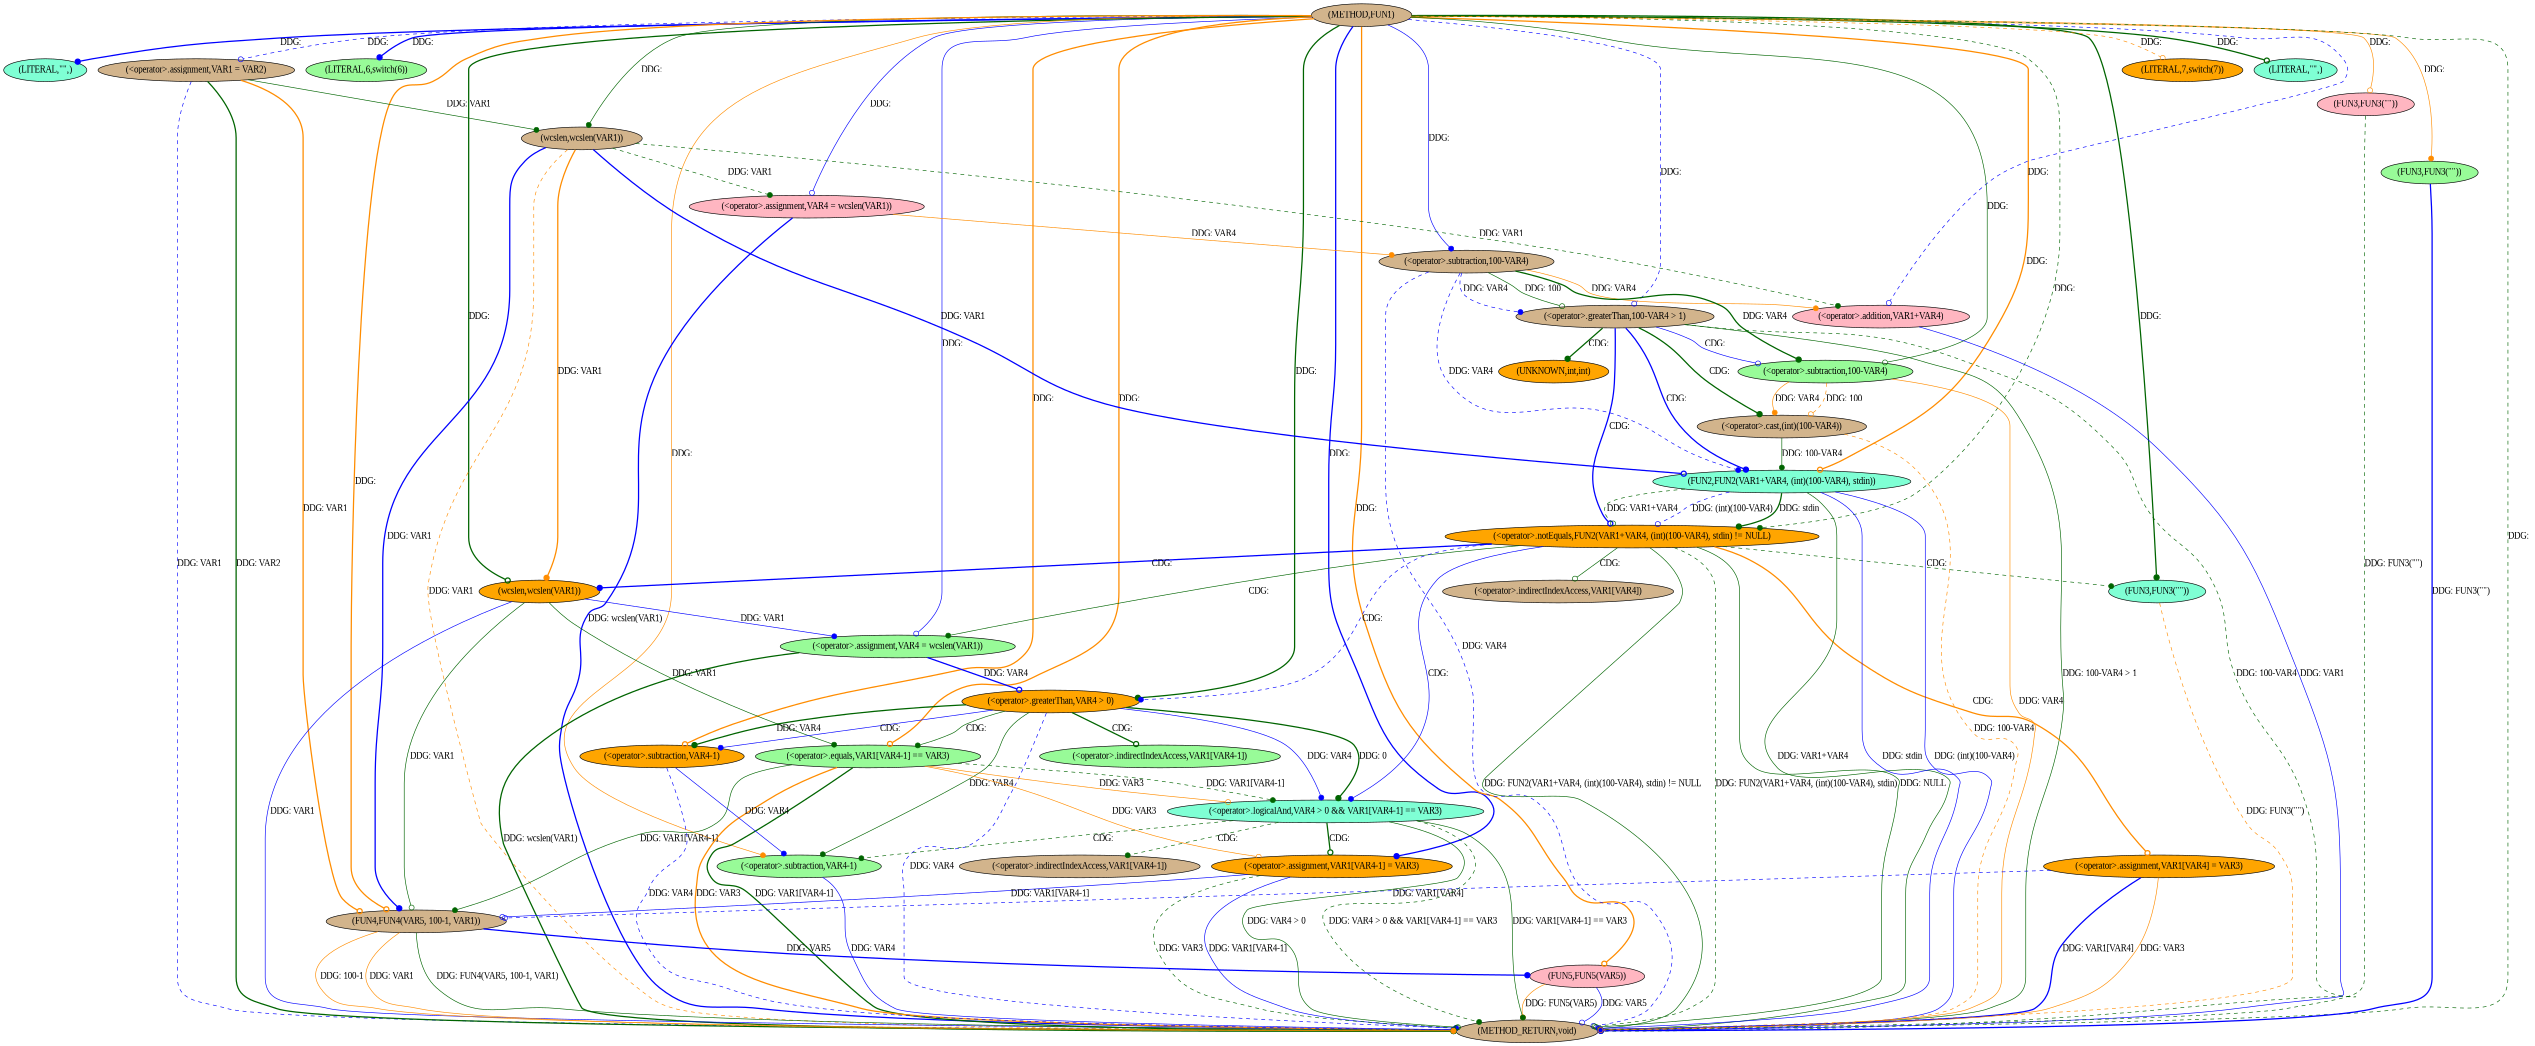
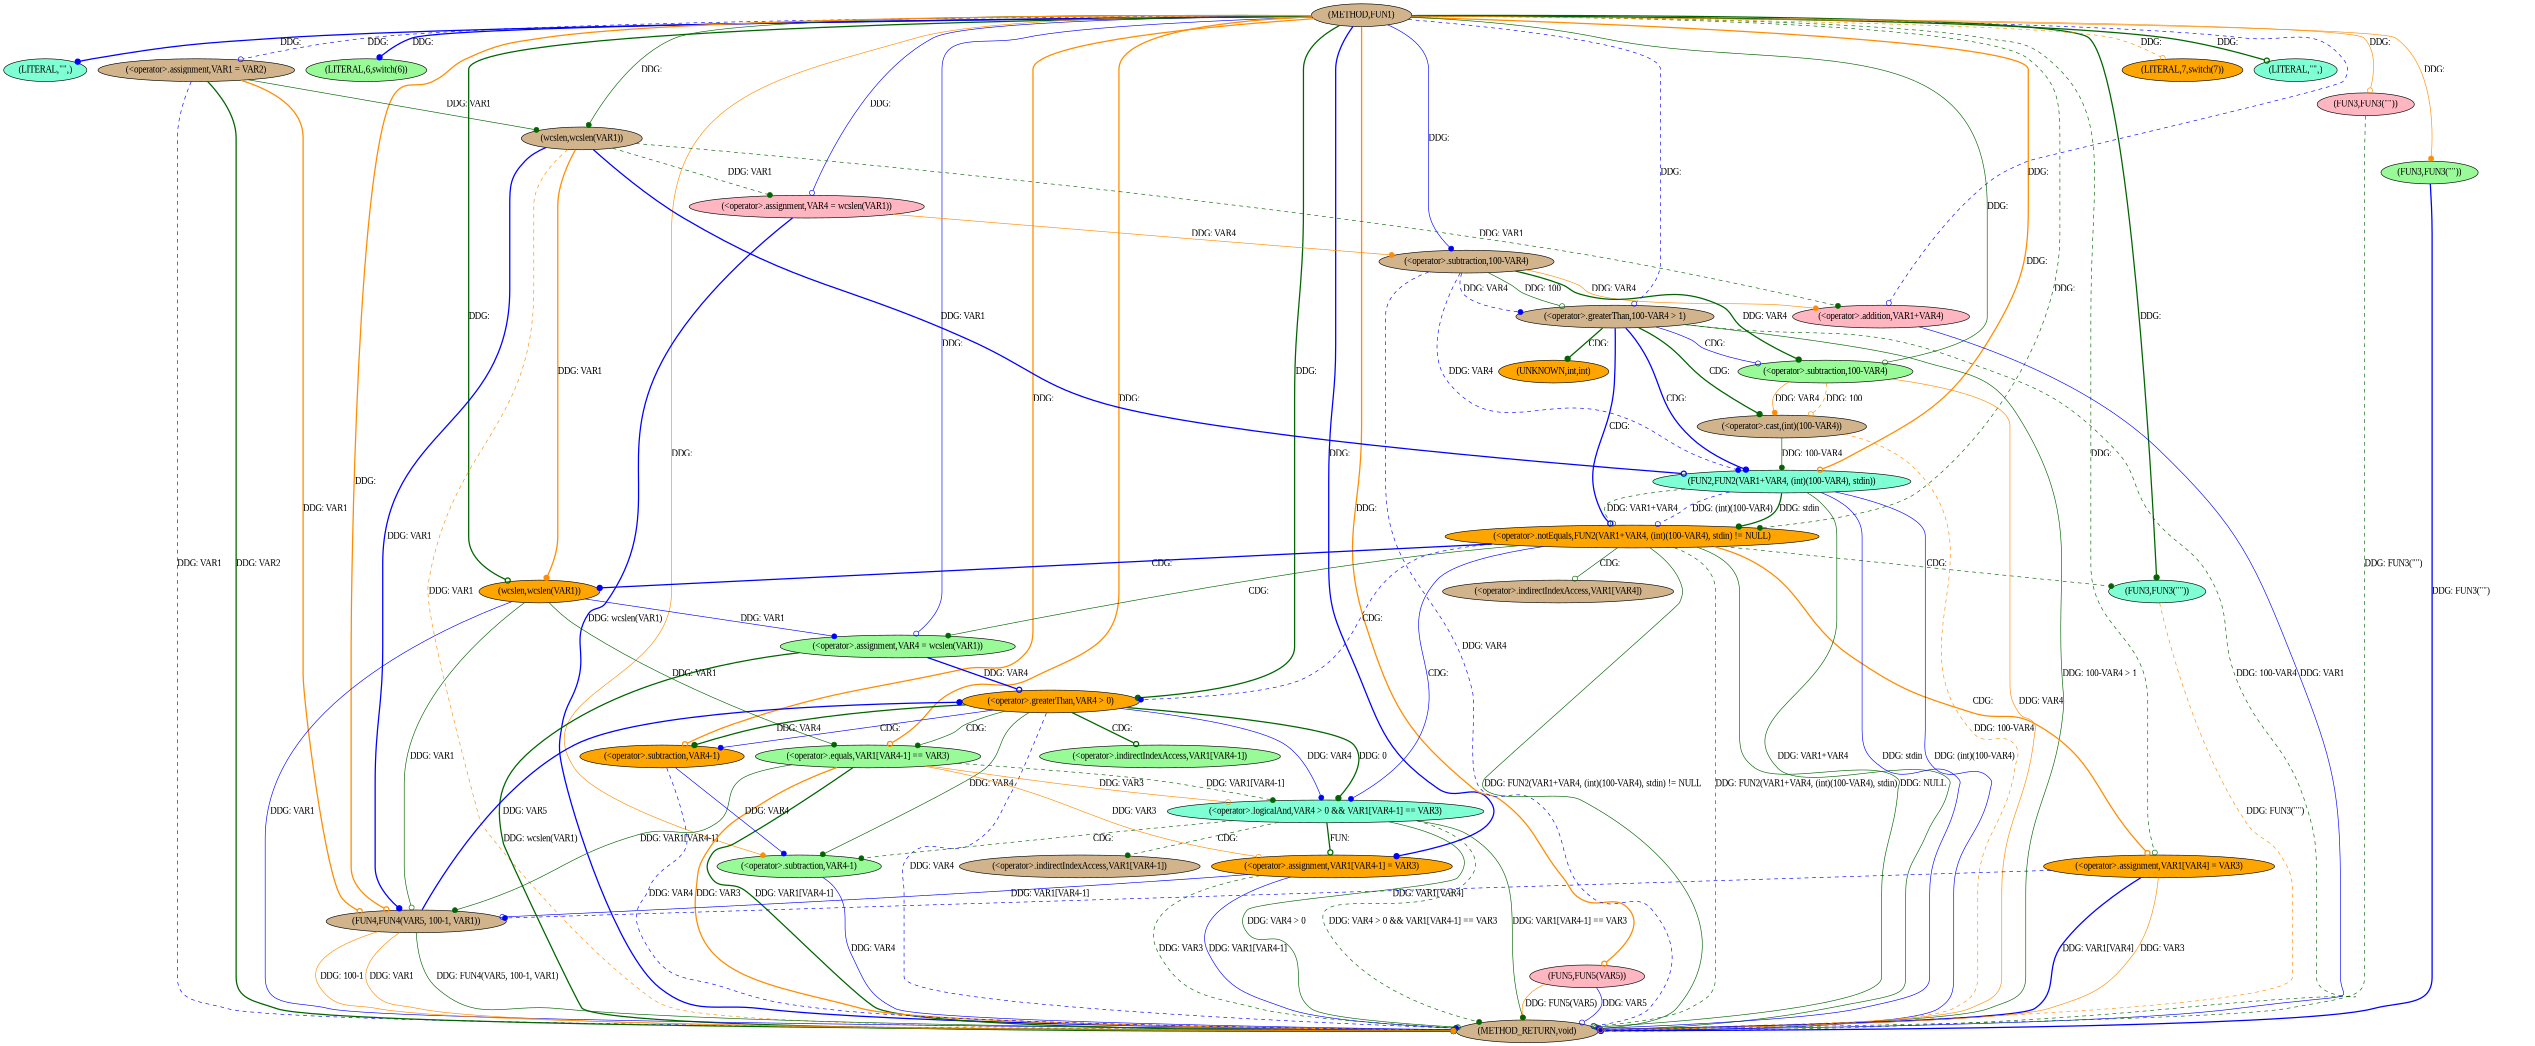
(2508, 428) -> (2091, 135)
(1341, 839) -> (1341, 839)
(1279, 894) -> (1279, 894)
(1004, 963) -> (651, 724)
